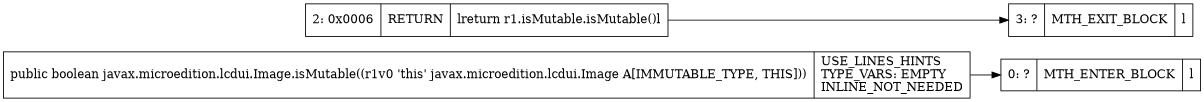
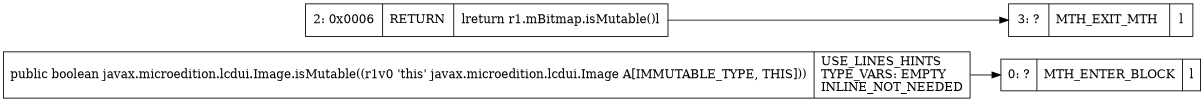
(559, 20) -> (561, 20)
(1110, 20) -> (1107, 20)
